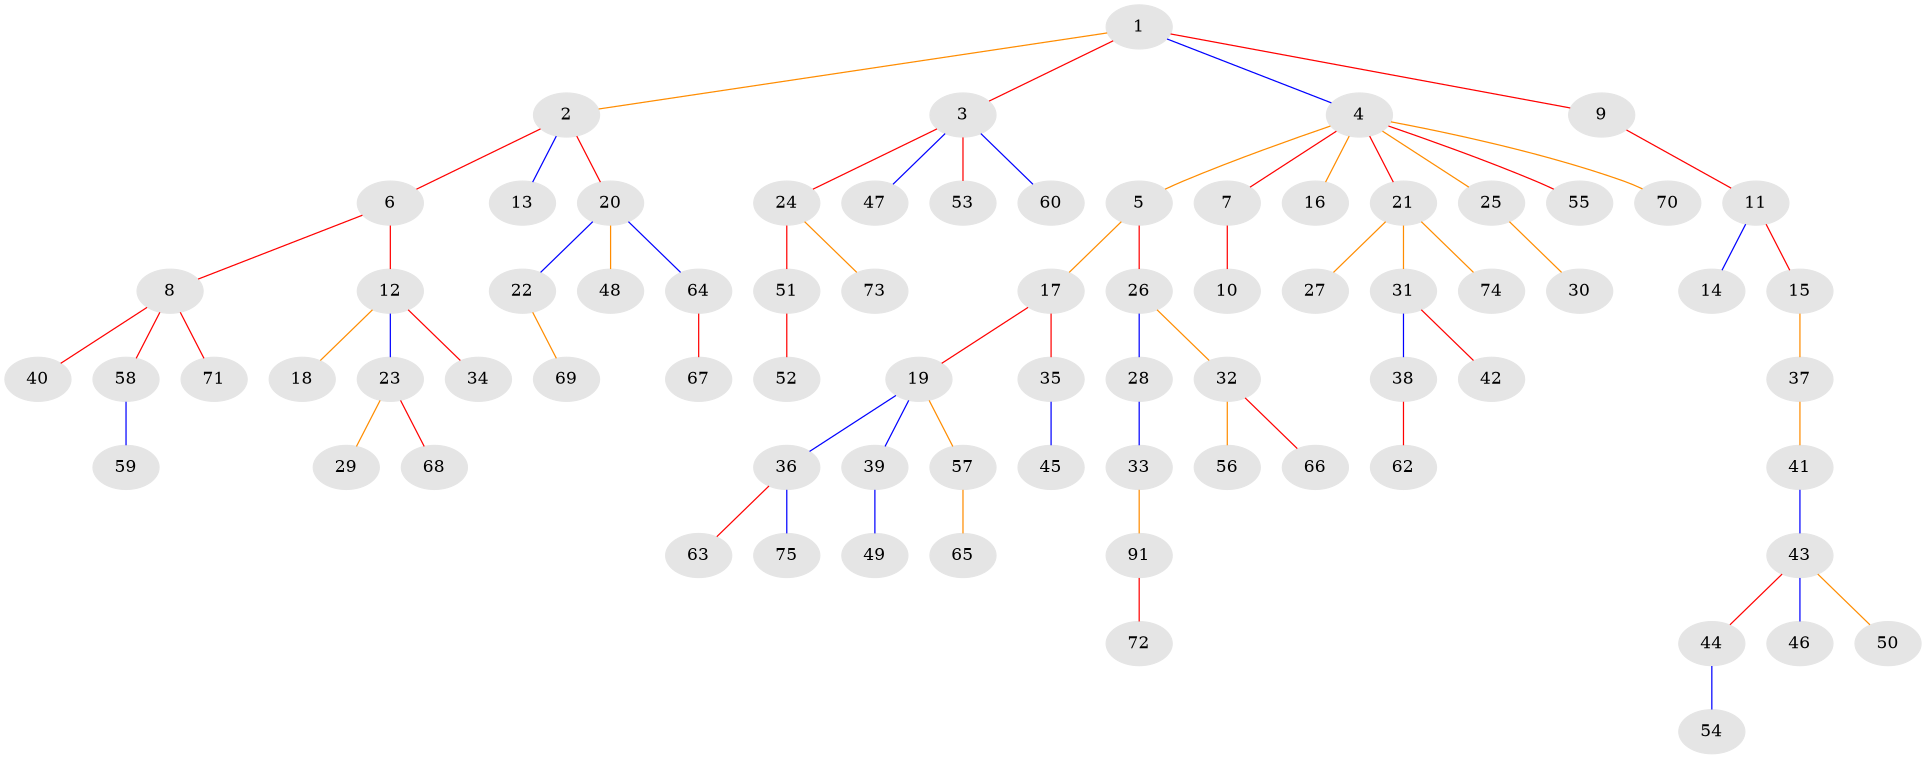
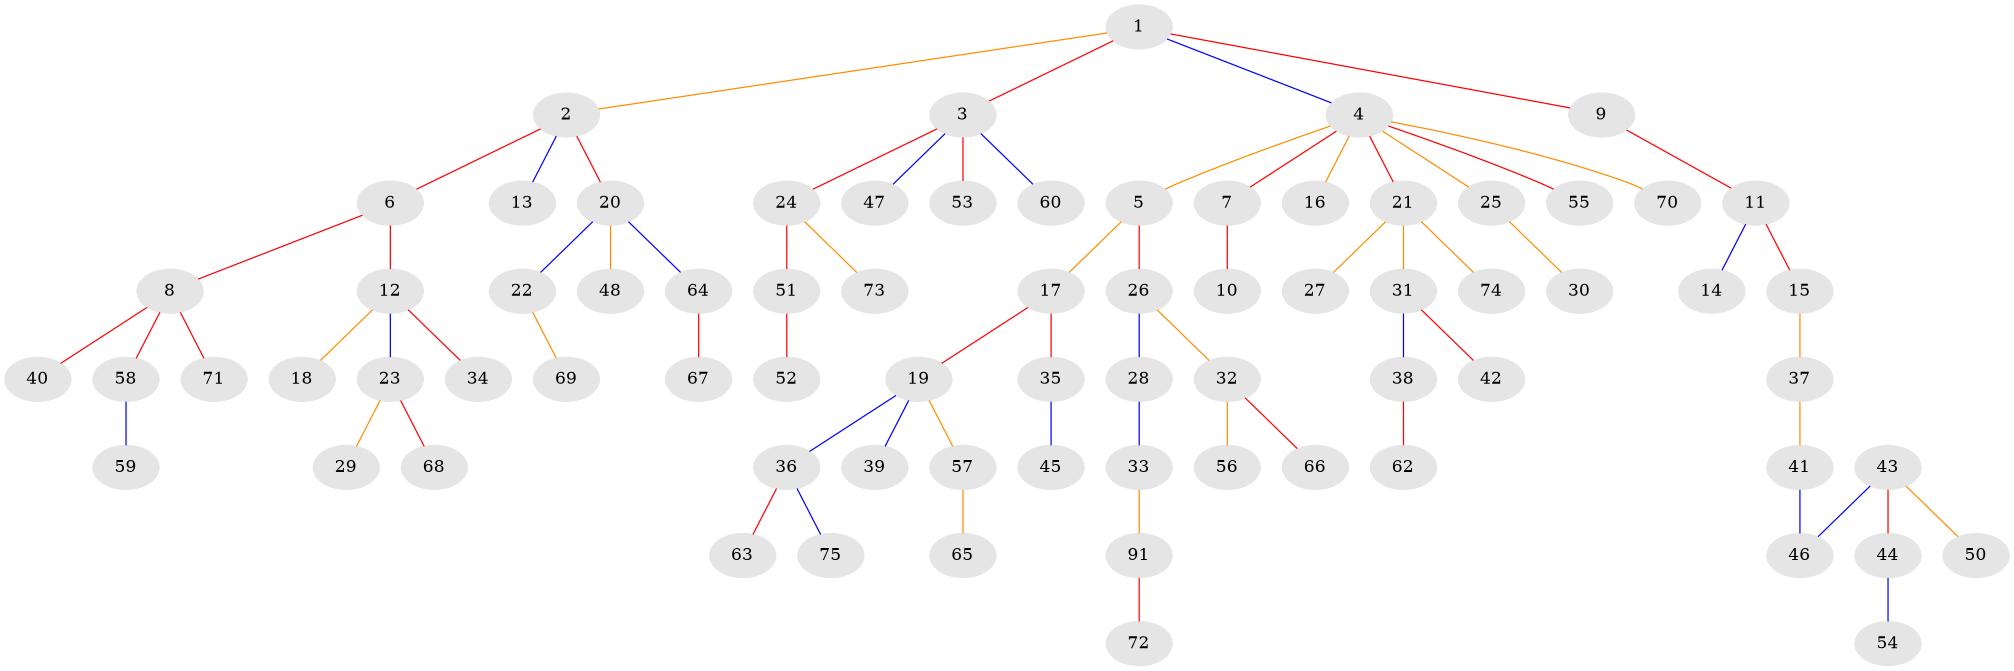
(1800, 512) -> (1800, 512)
(875, 556) -> none
